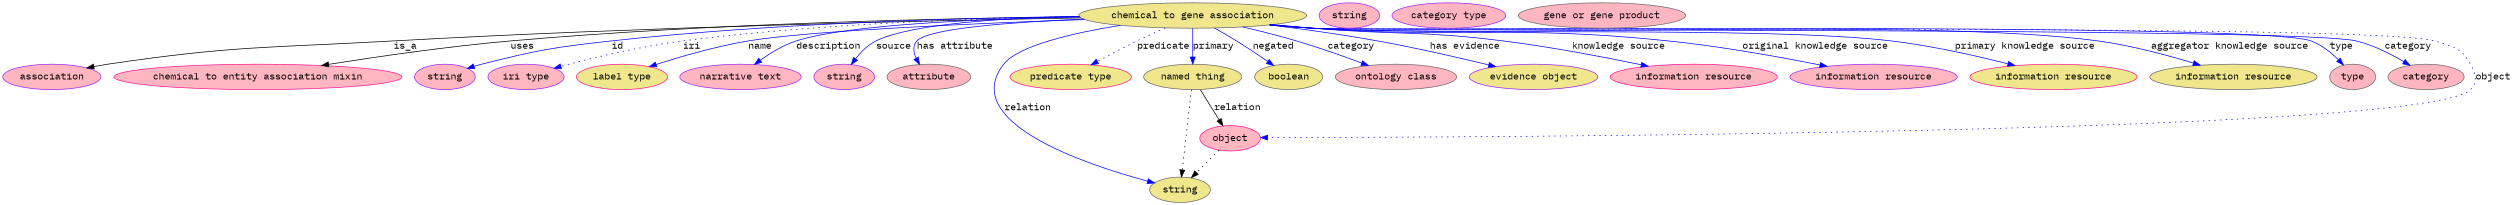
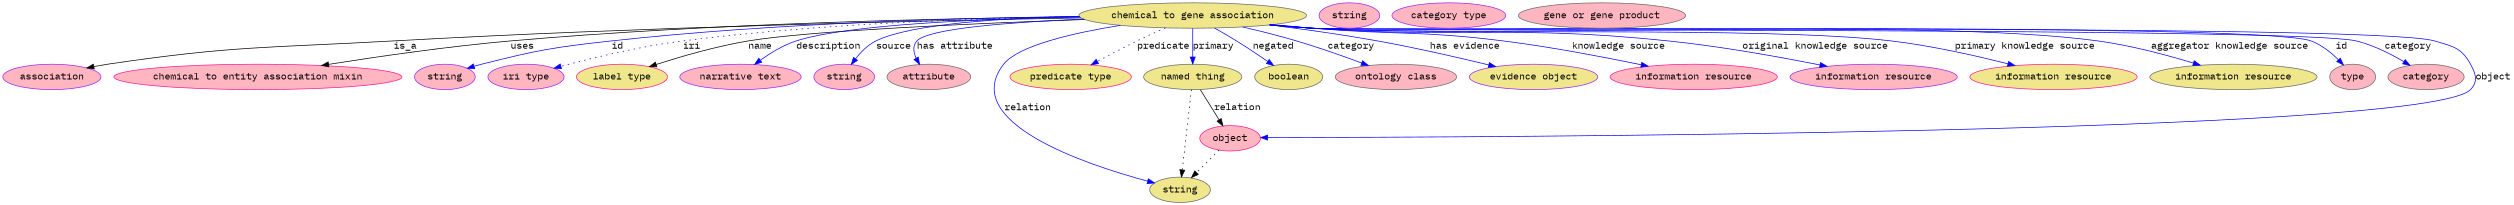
(804, 34) -> (804, 34)
(2341, 46) -> (2341, 46)
(2475, 75) -> (2475, 75)
